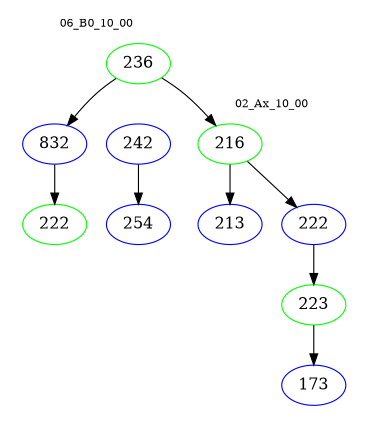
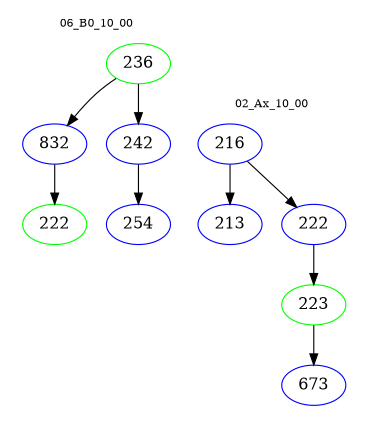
(196, 105) -> (138, 98)
(230, 144) -> (230, 144)
(314, 385) -> (314, 385)
